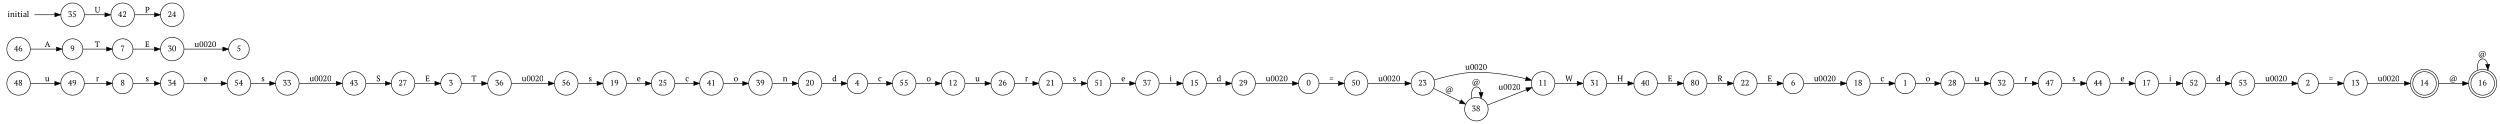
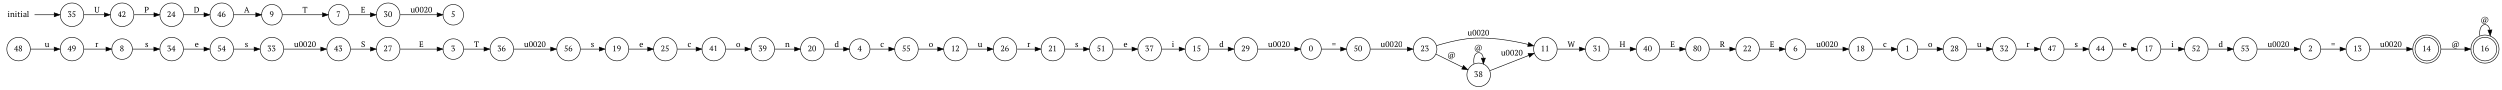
none -> (194, 15)
